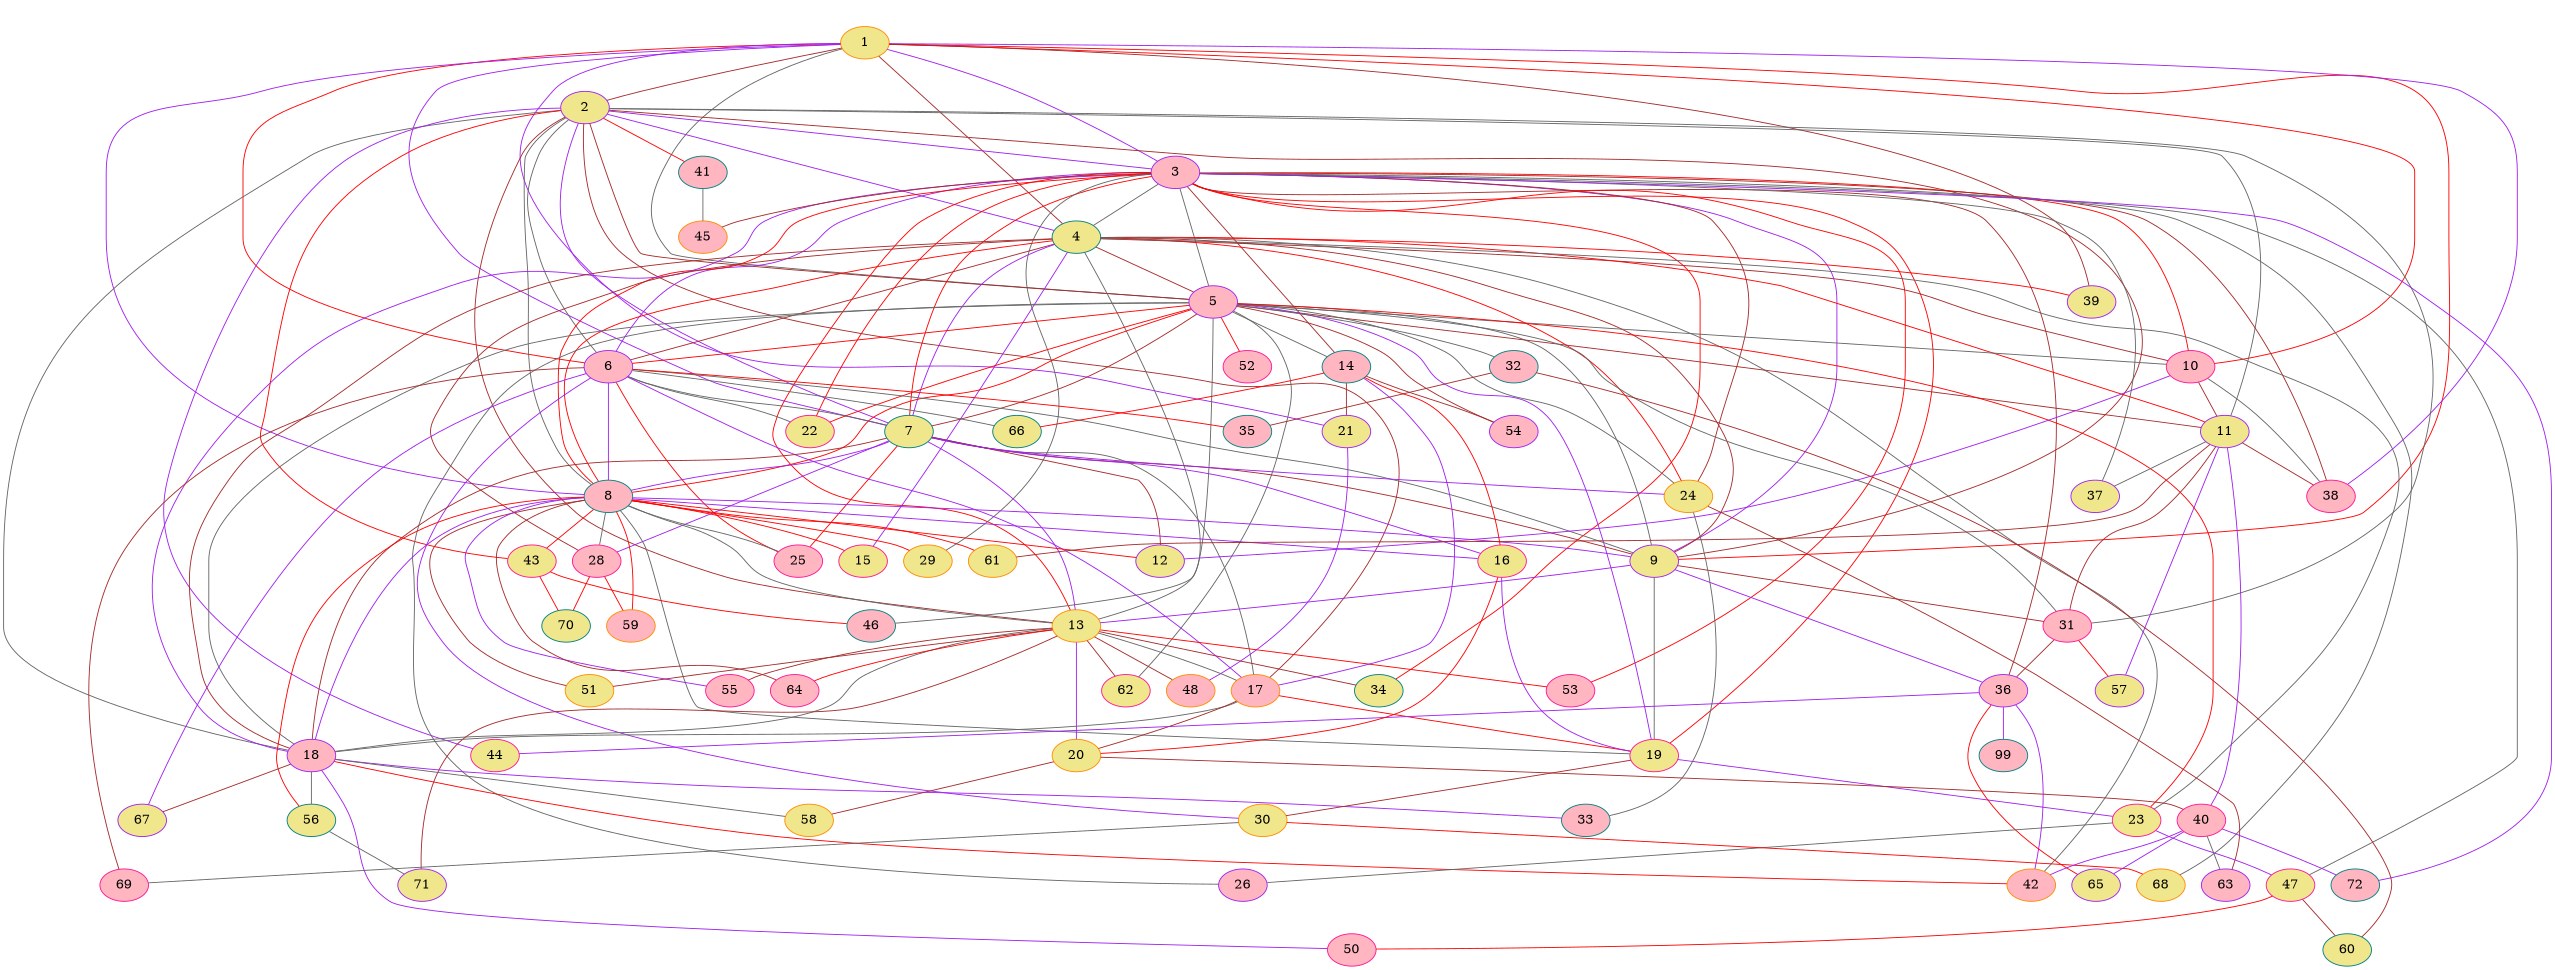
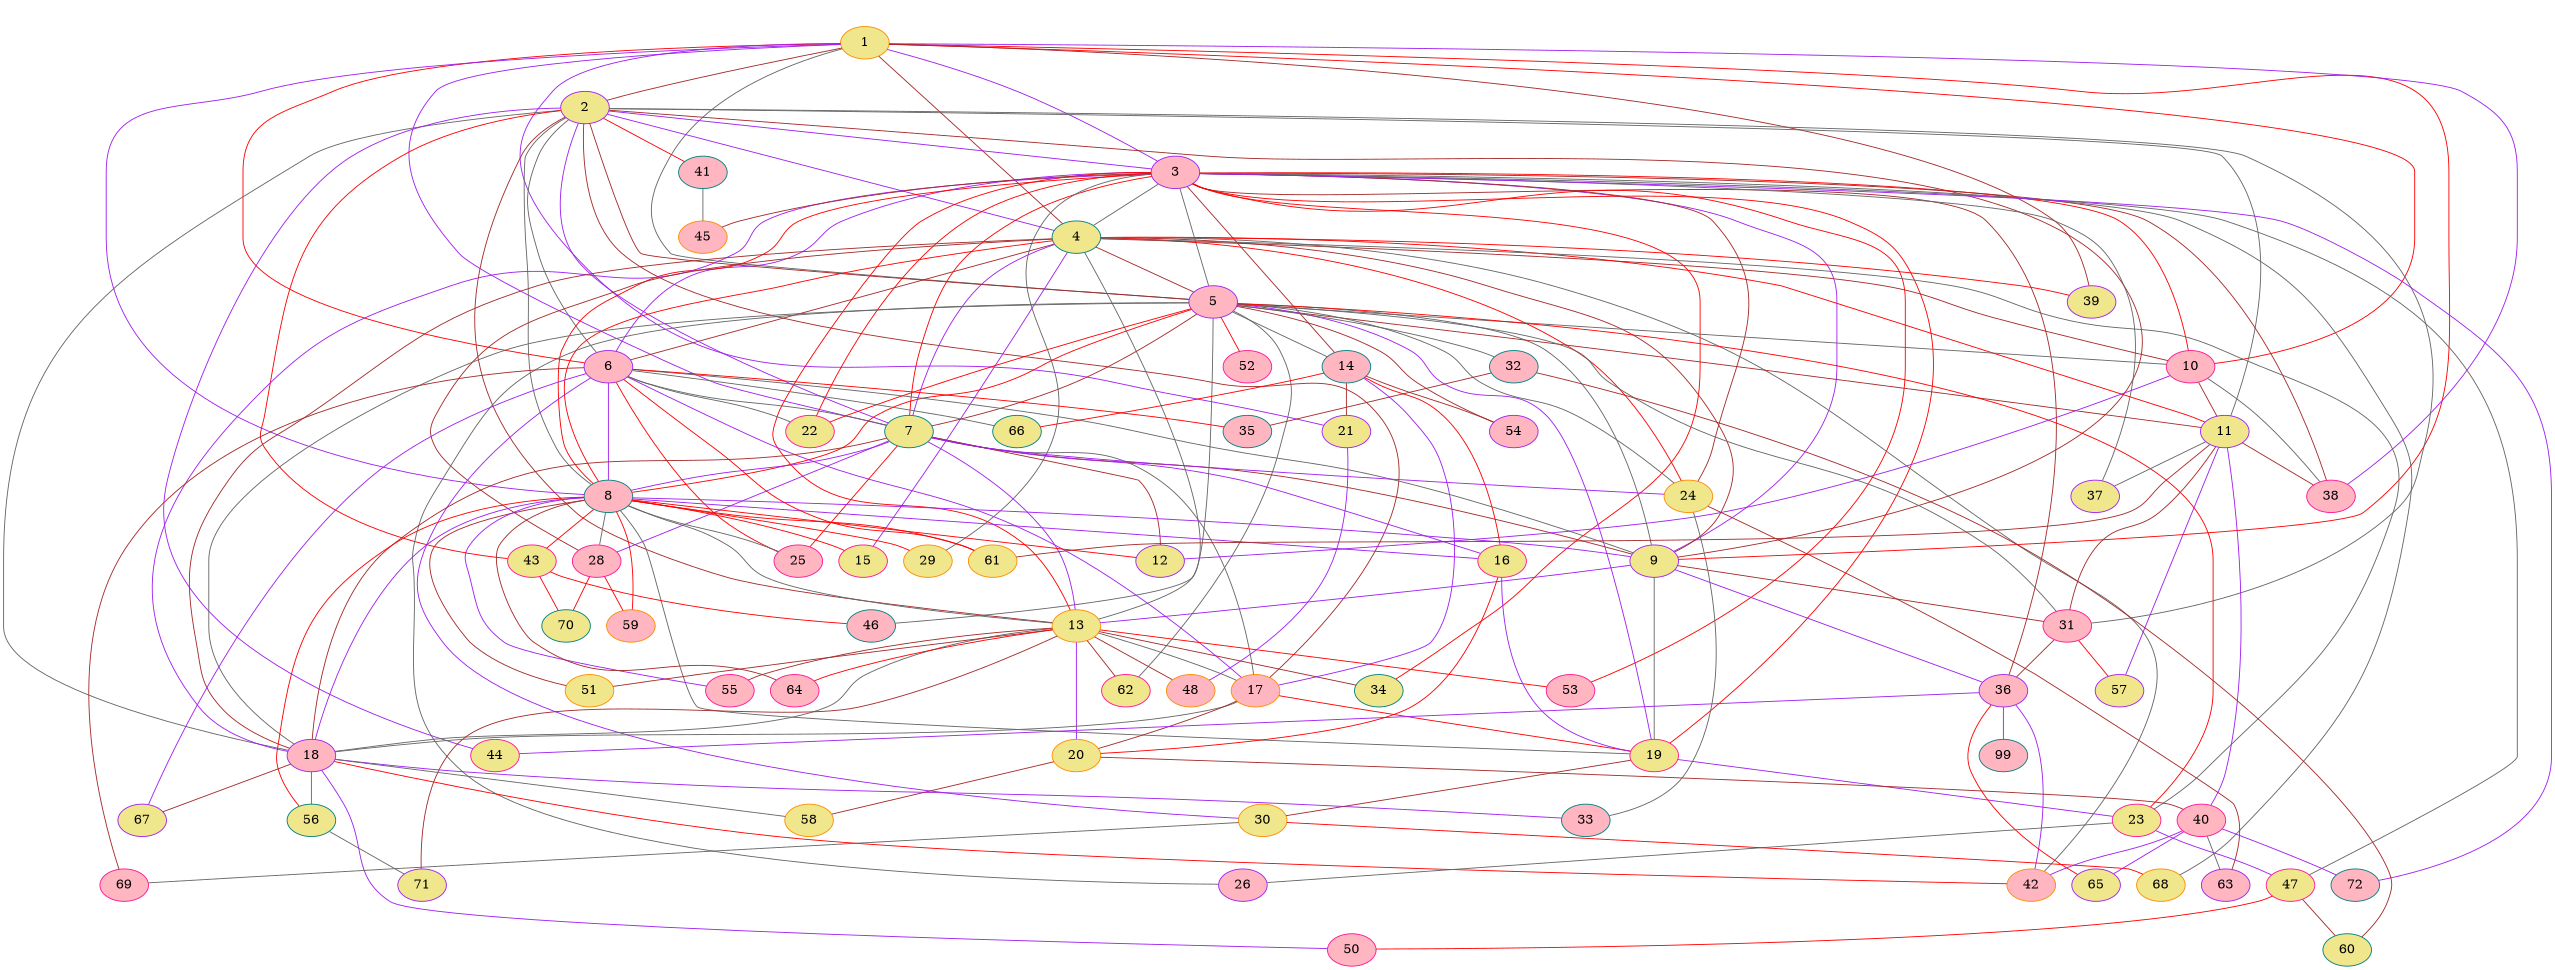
(911, 334) -> (774, 496)
